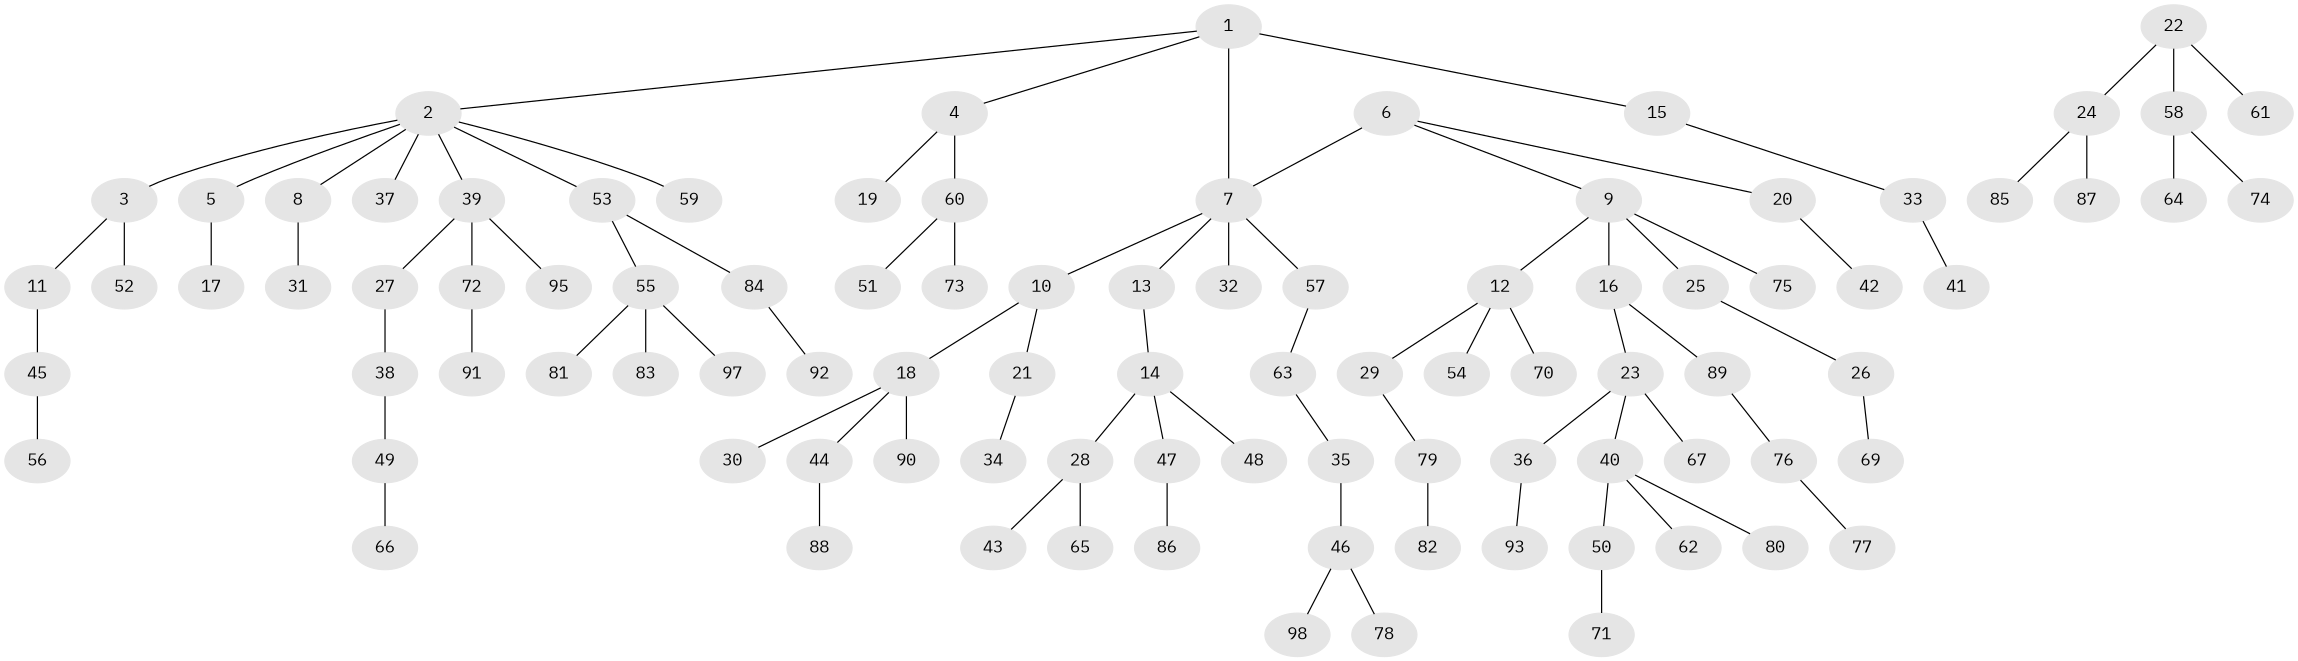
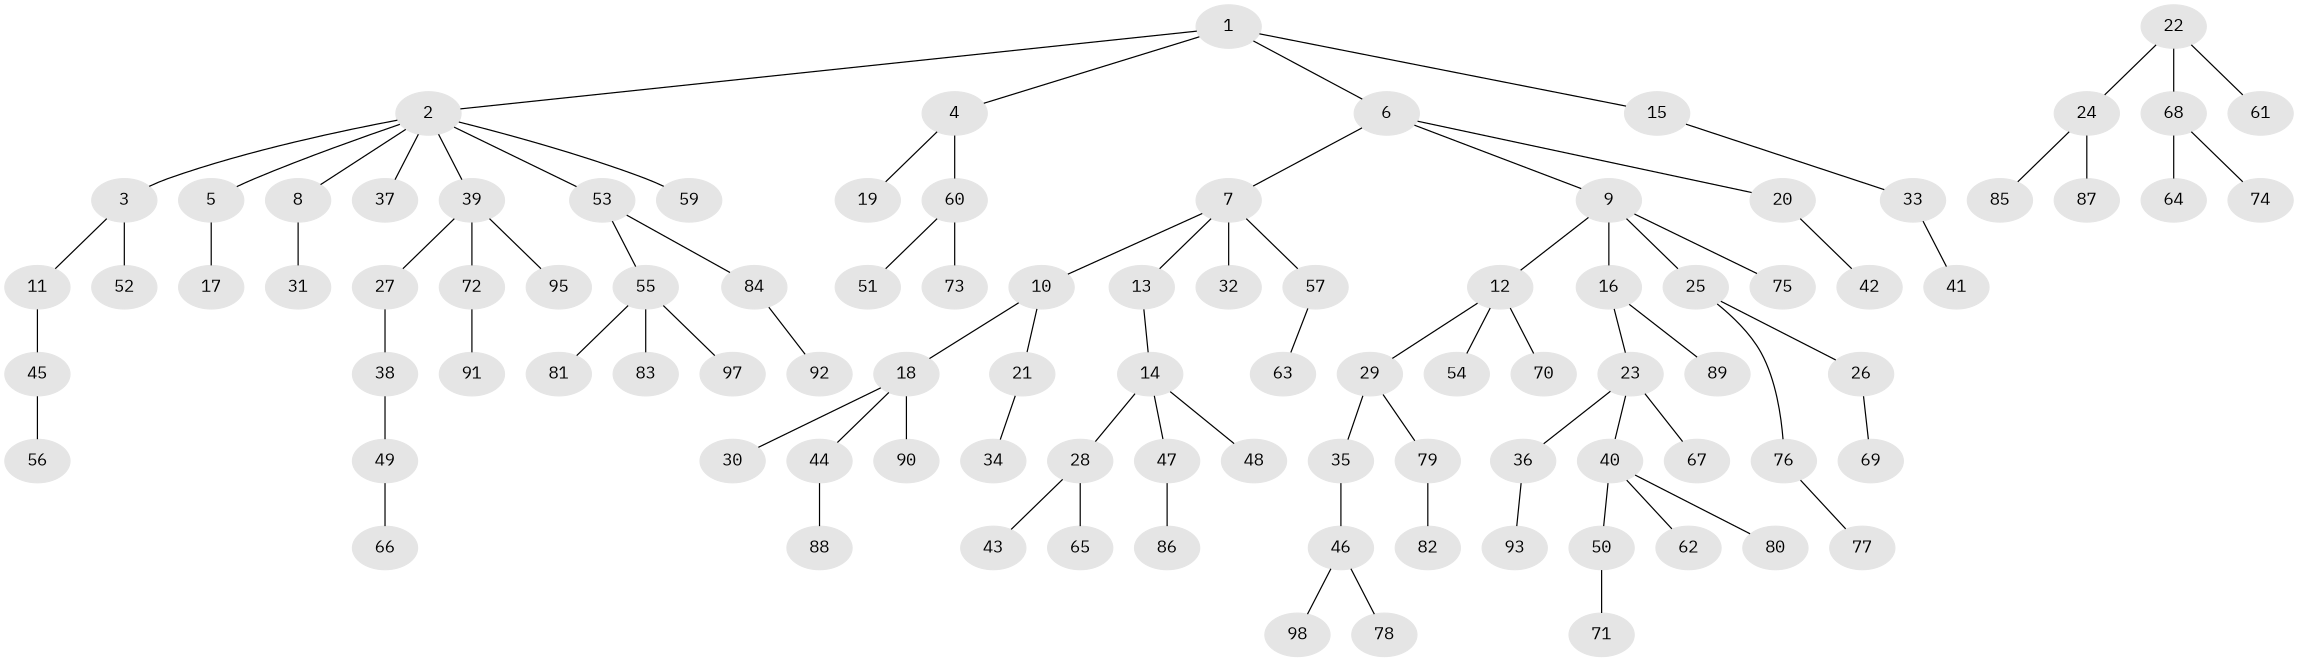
(1229, 113) -> (1308, 70)
(2174, 113) -> (2174, 113)
(1312, 418) -> (1355, 418)
(1751, 418) -> (1766, 363)
